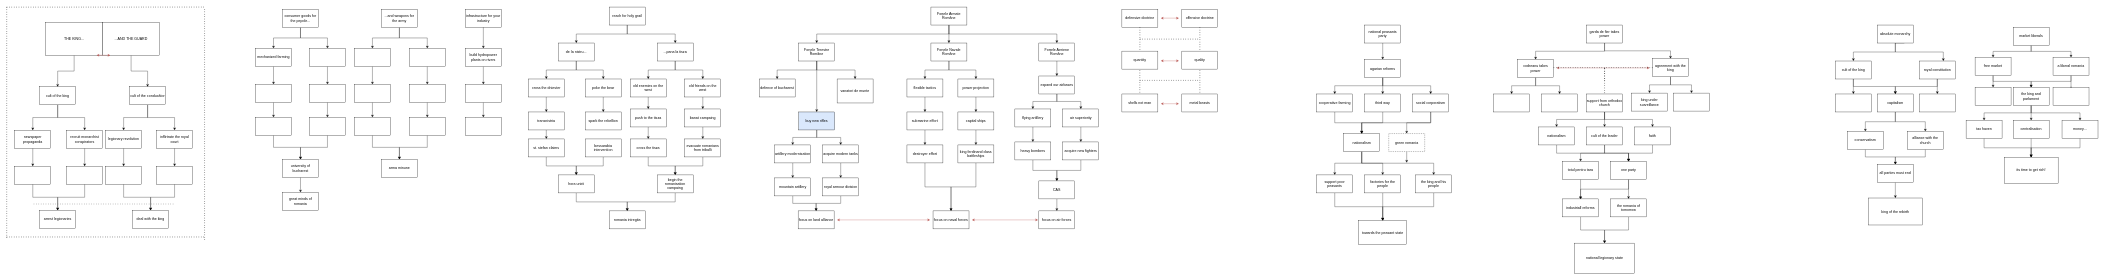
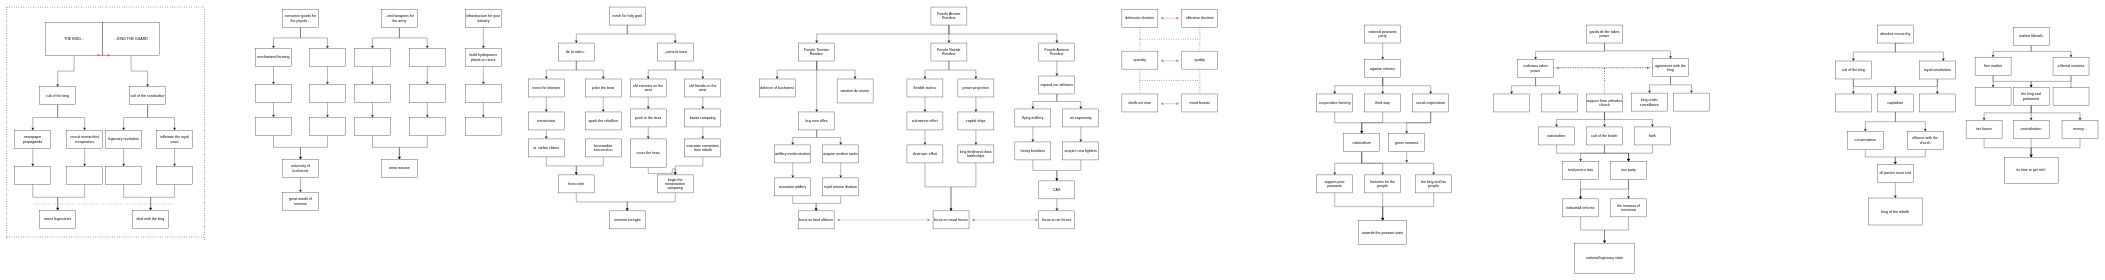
(131, 39) -> (131, 39)
(817, 121) -> (817, 121)
(1407, 143) -> (1407, 143)
(648, 148) -> (648, 153)
